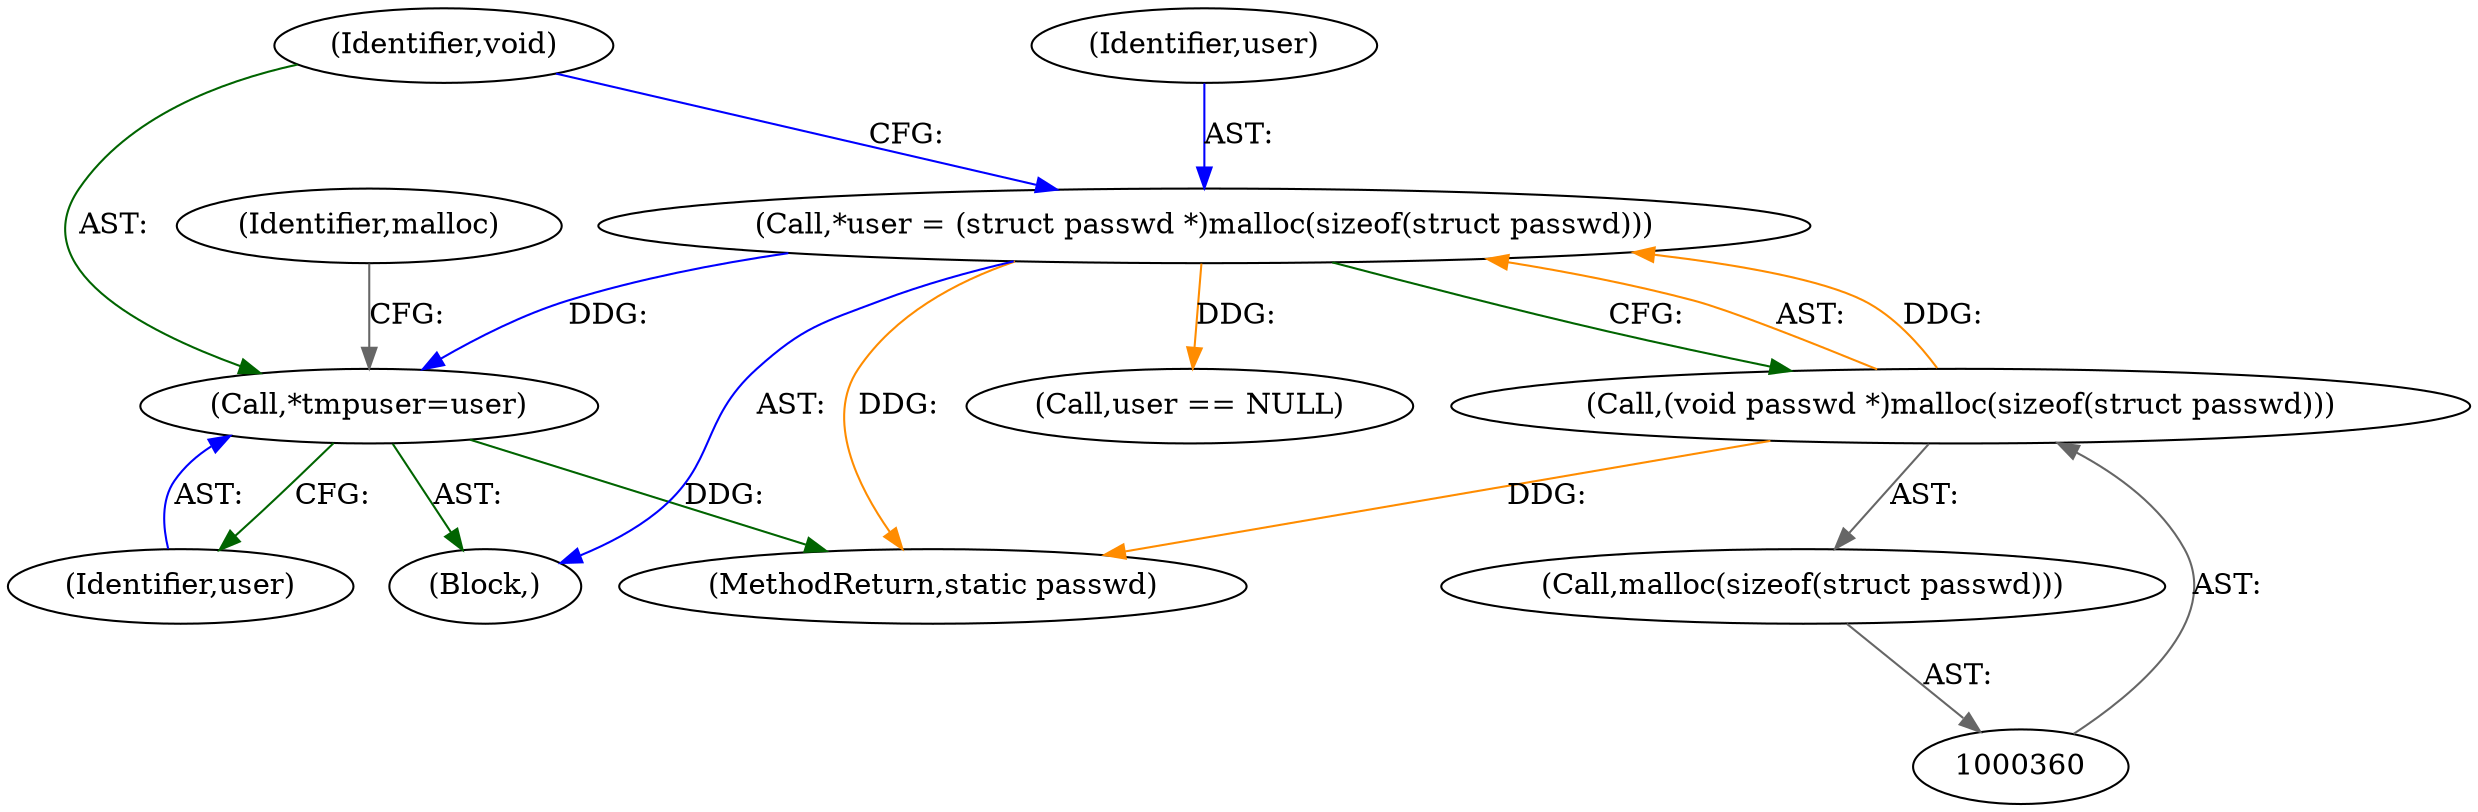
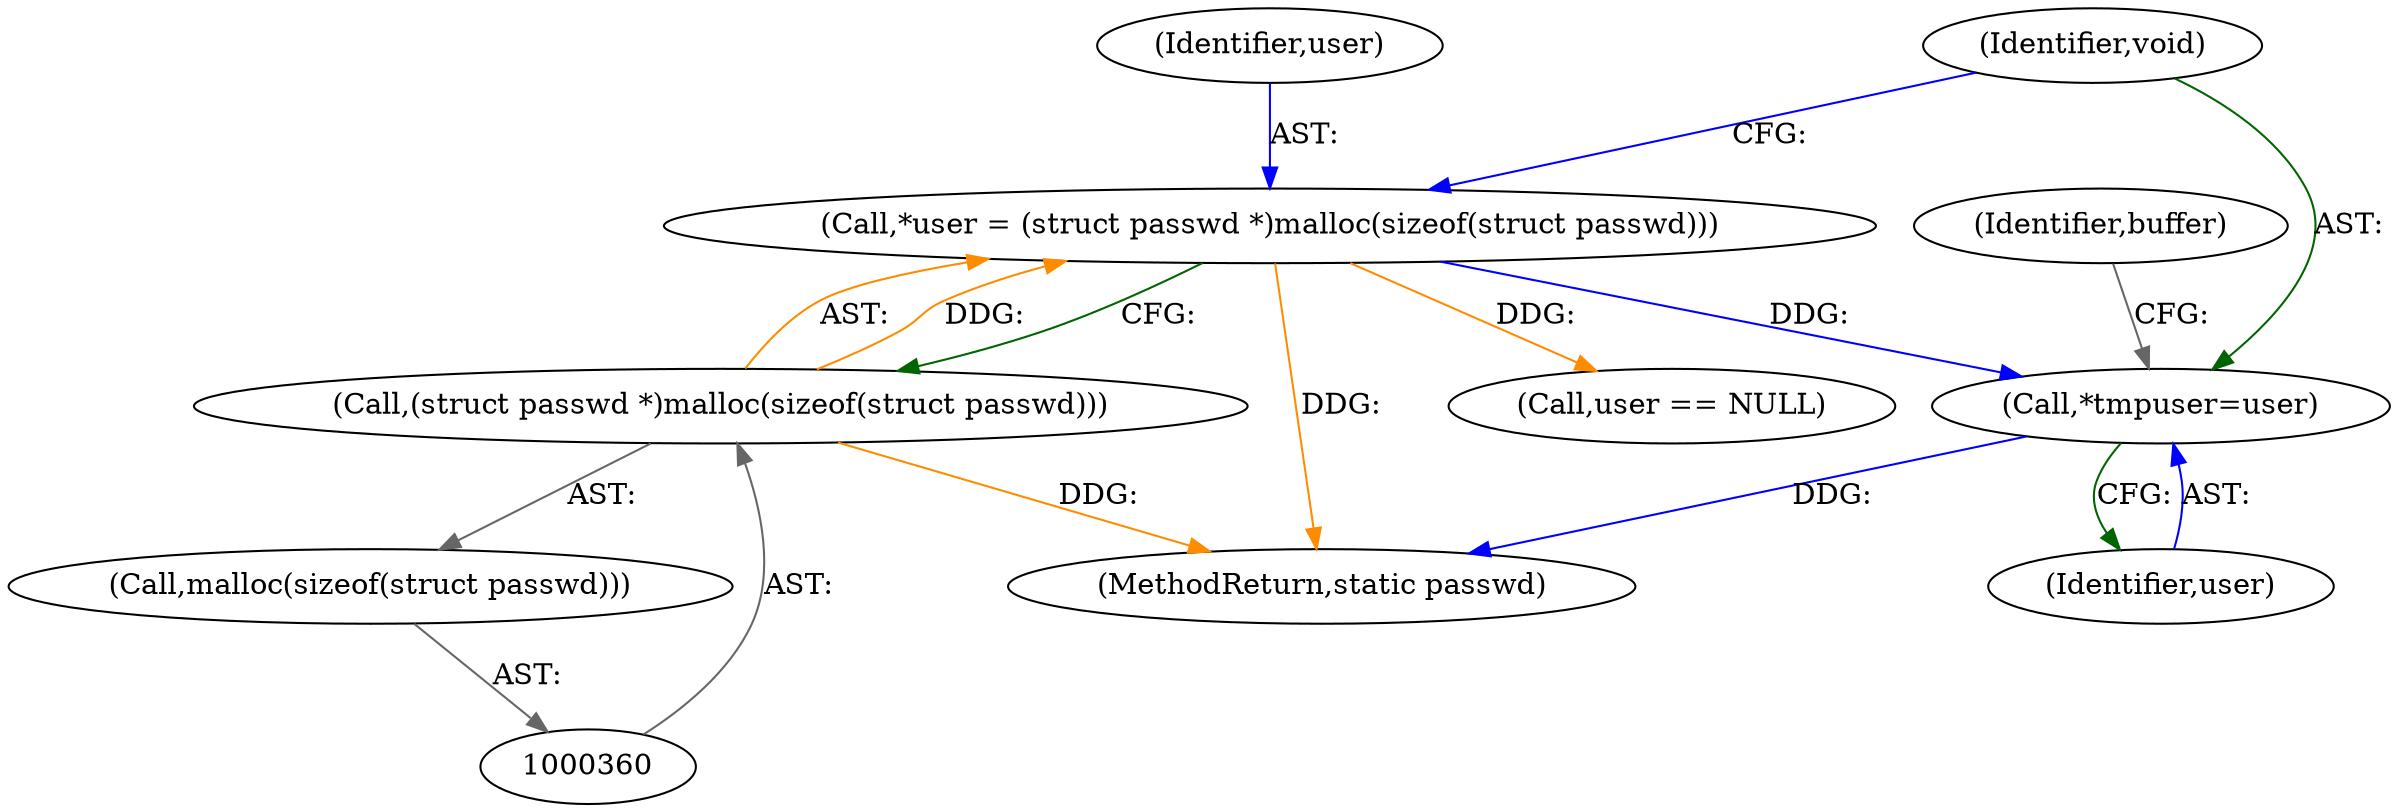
(369, 226) -> (2101, 226)
(1961, 406) -> (721, 406)
(638, 492) -> (1758, 493)
(485, 586) -> none
